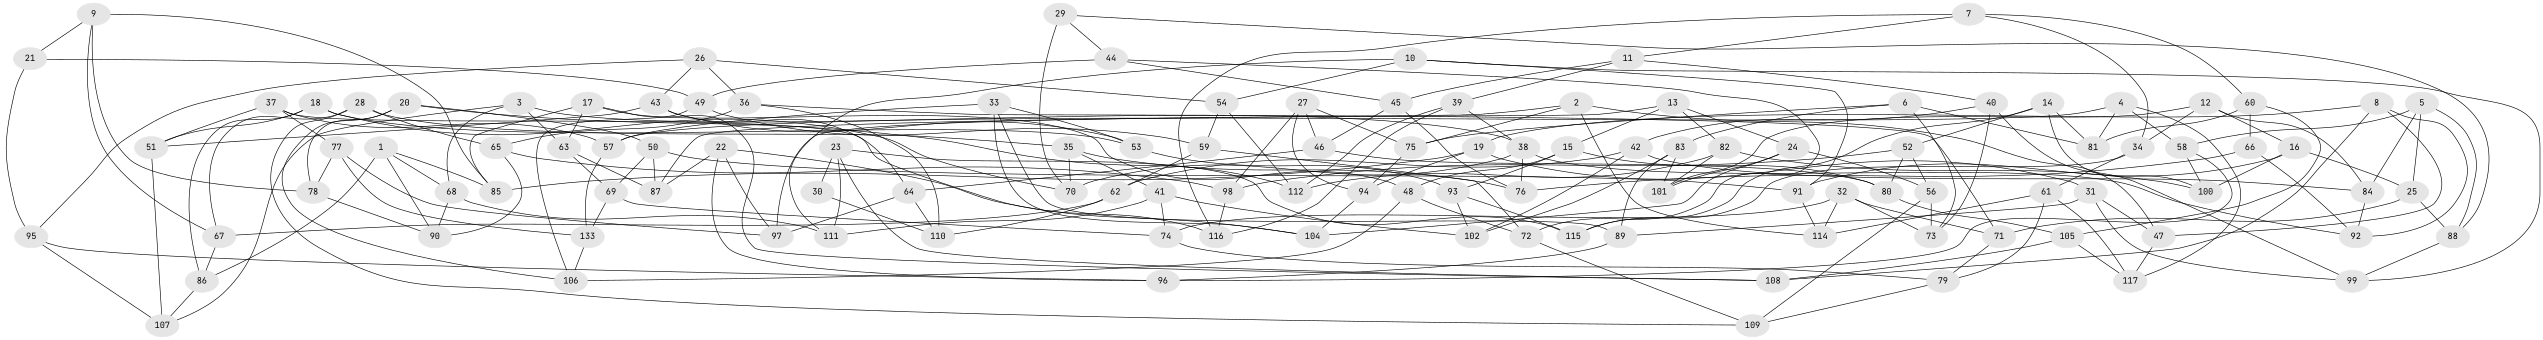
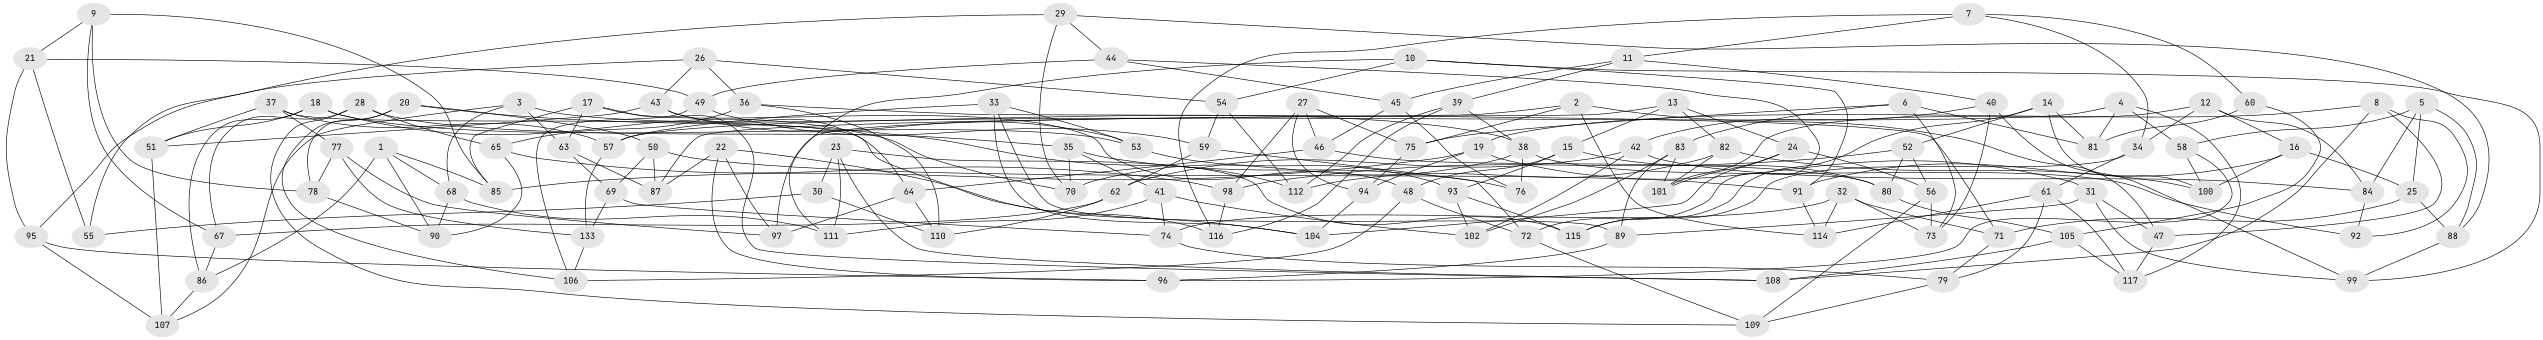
(2250, 148) -> none
none -> (89, 237)
